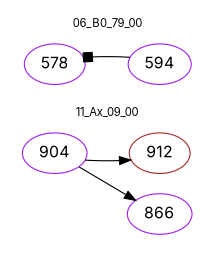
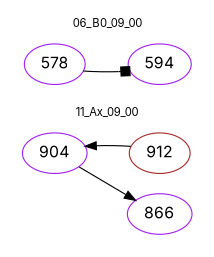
(108, 24) -> (108, 24)
(112, 57) -> (101, 72)
(102, 161) -> (114, 146)
